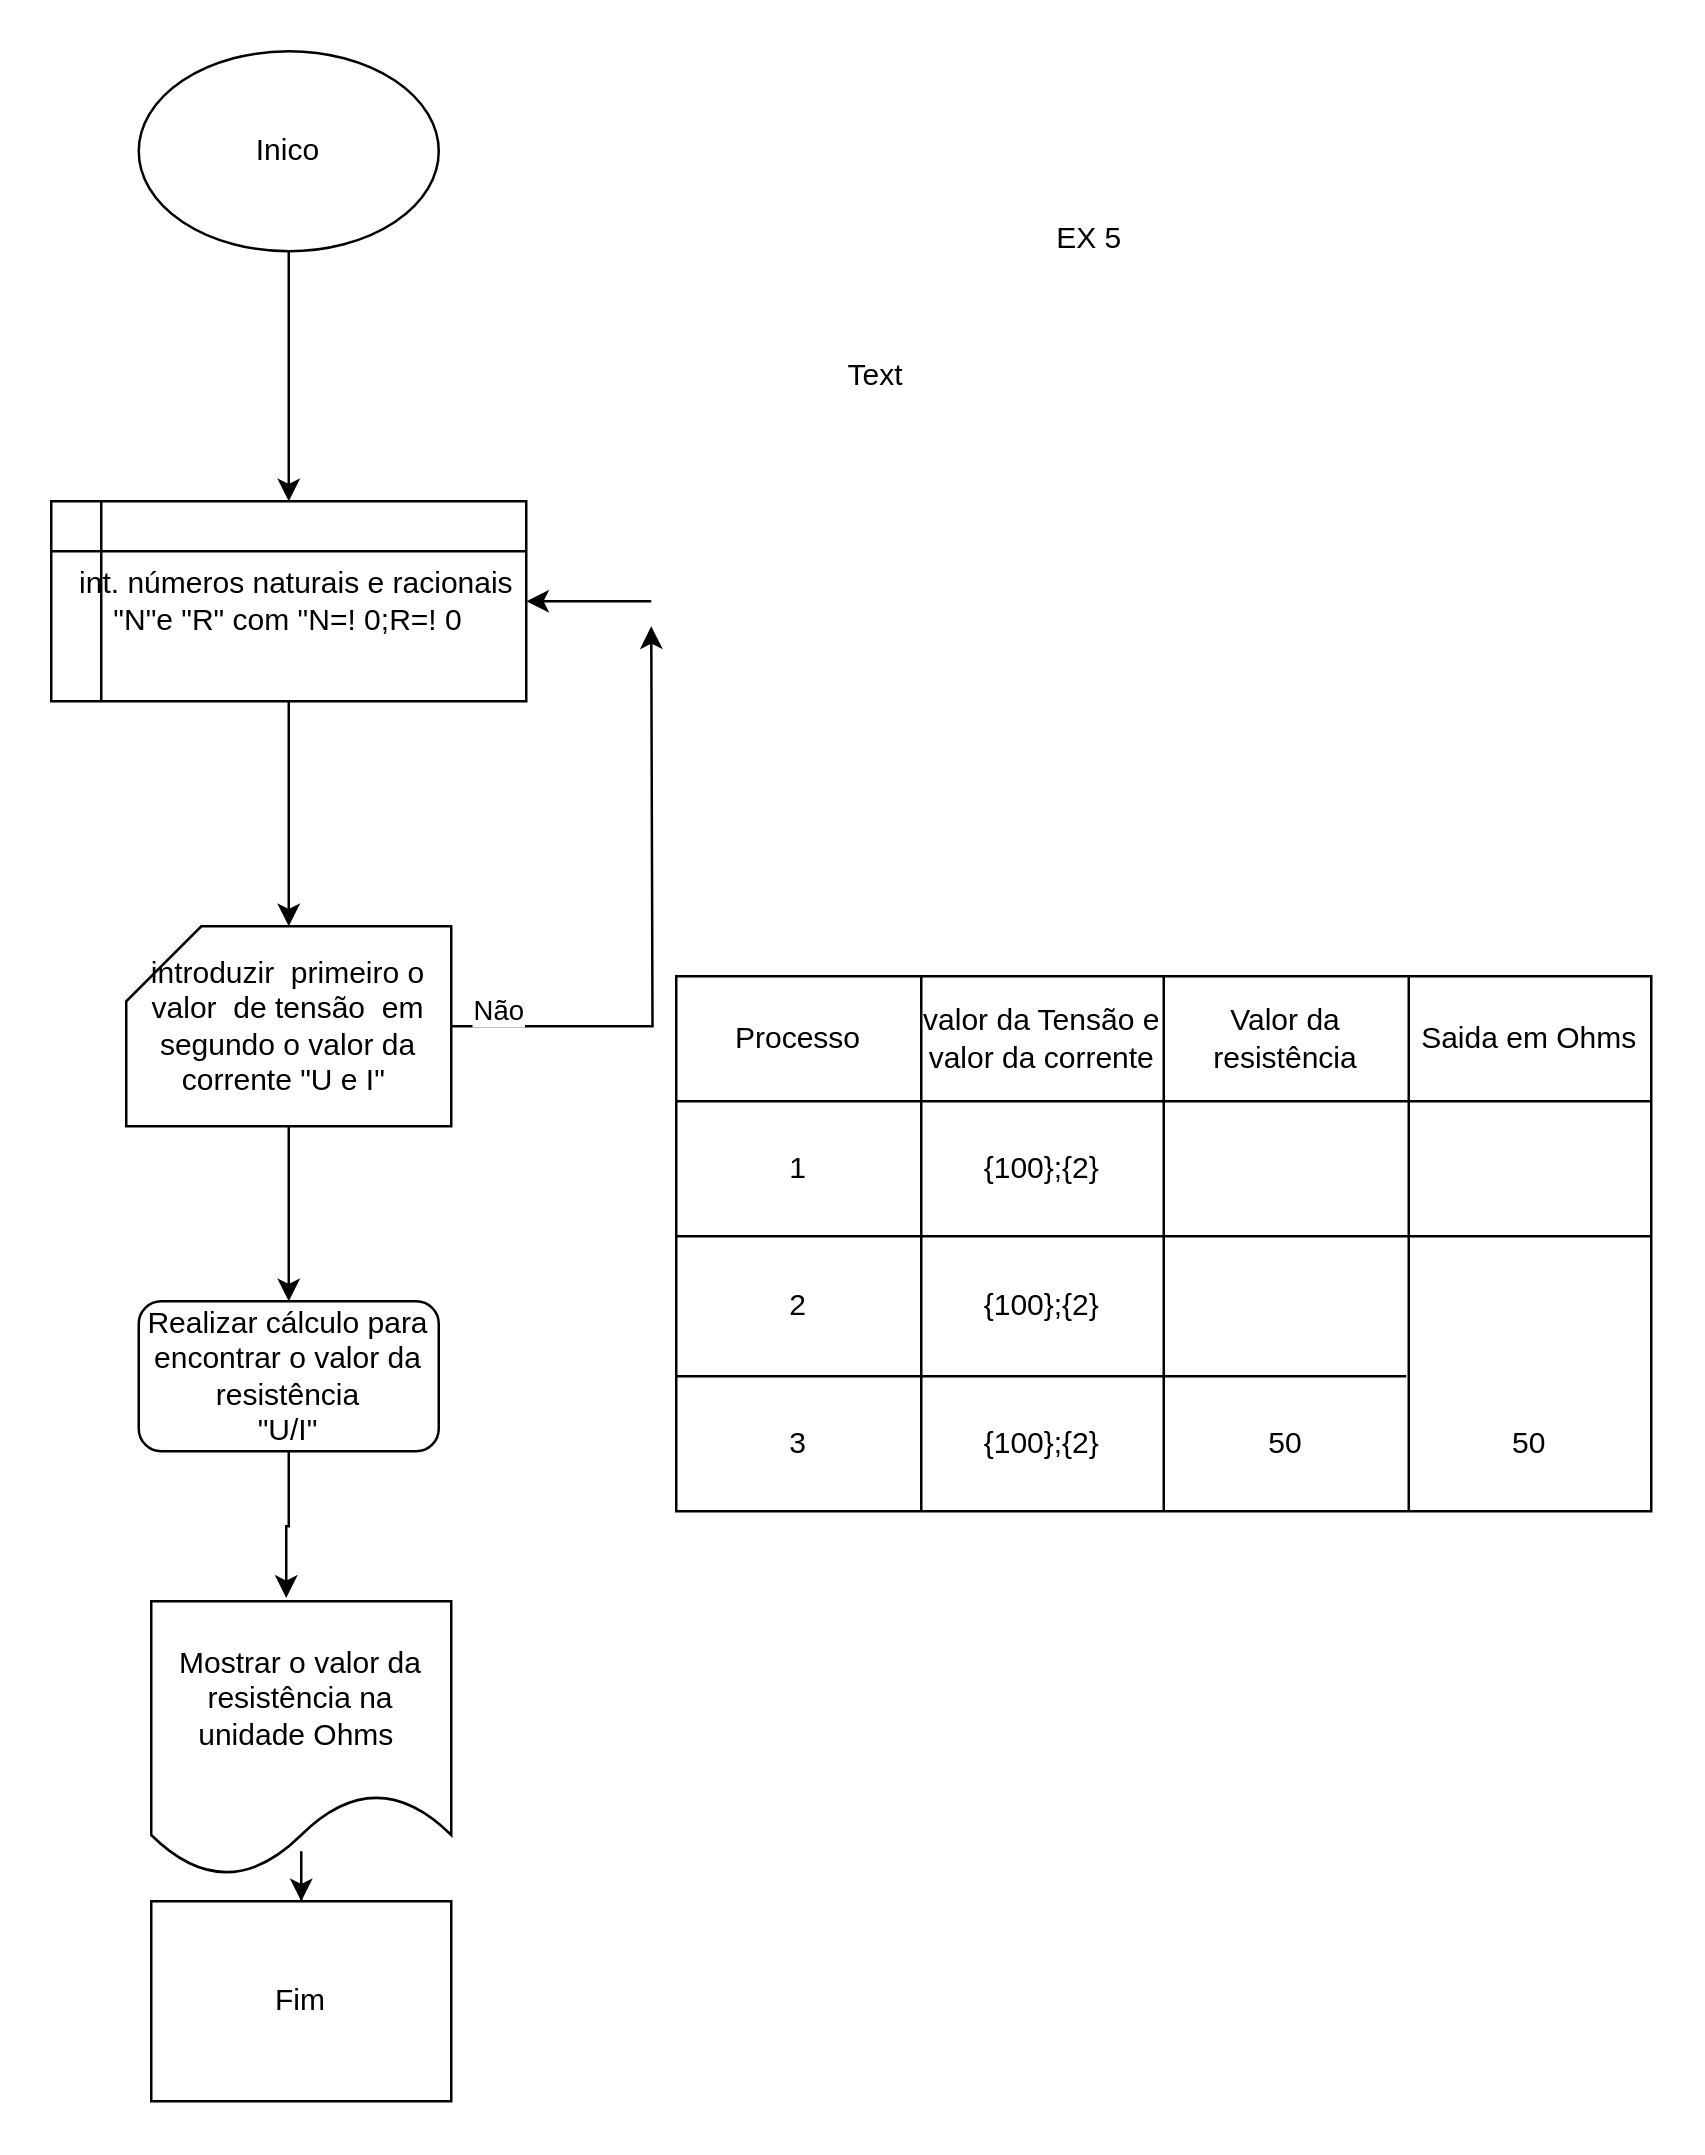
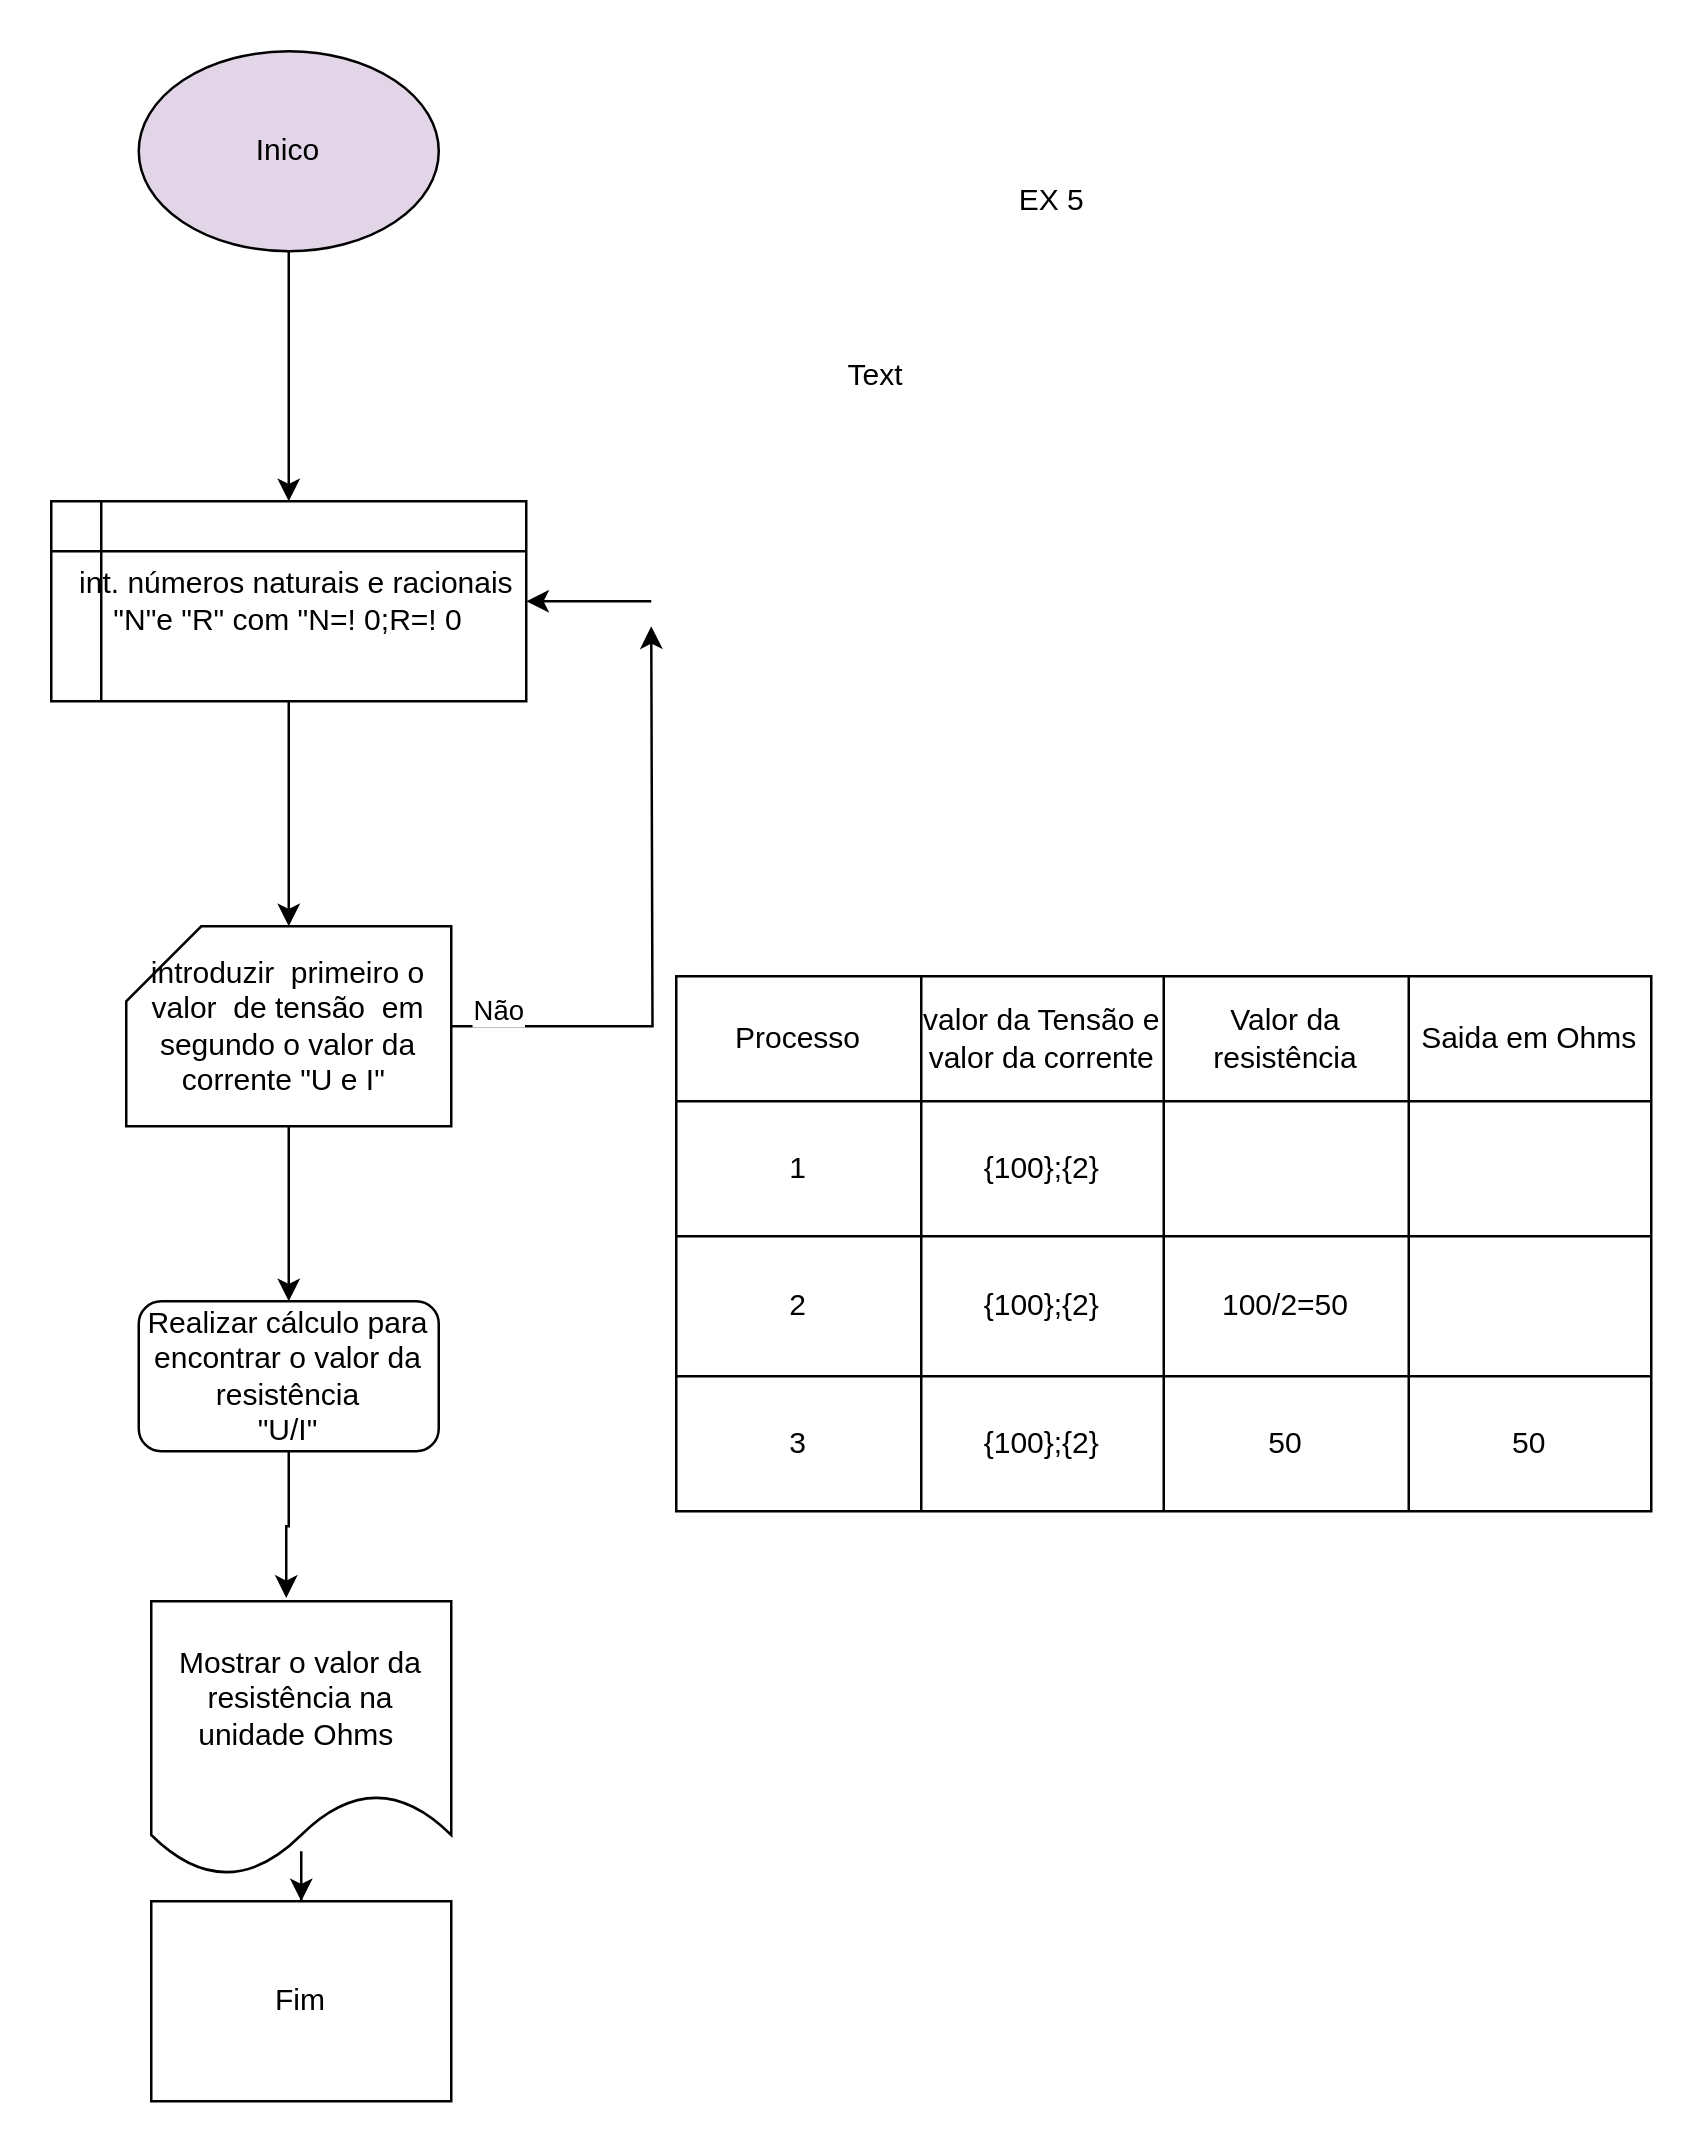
(289, 151) -> (289, 151)
(1089, 239) -> (1051, 201)
none -> (1286, 1306)
